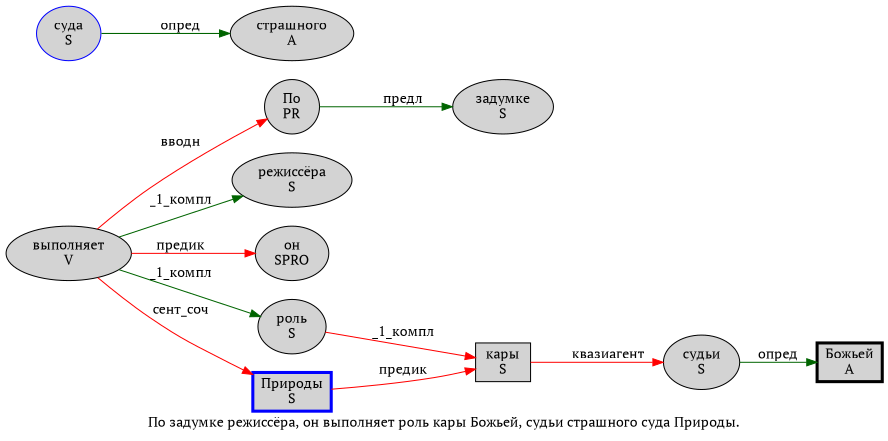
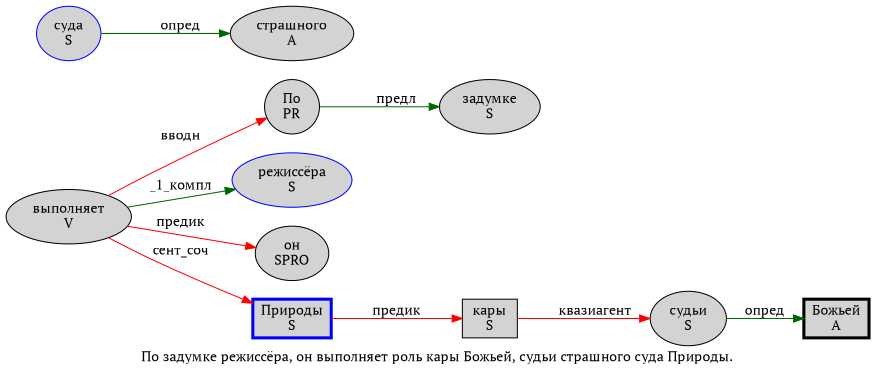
(292, 180) -> (292, 180)
(292, 327) -> none
